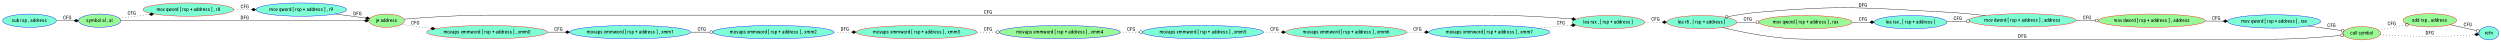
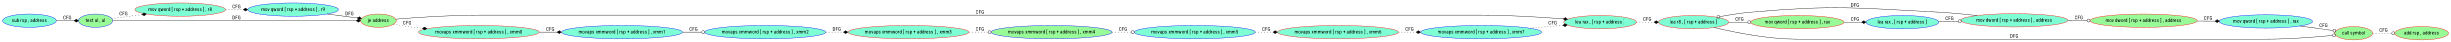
(100, 21) -> (96, 21)
(2489, 33) -> none
